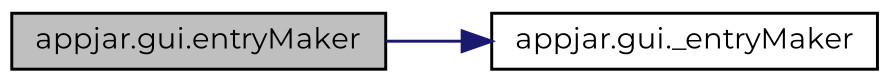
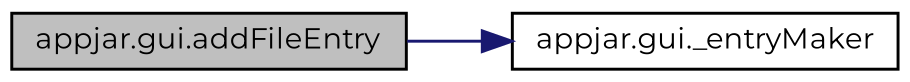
(199, 41) -> (209, 41)
